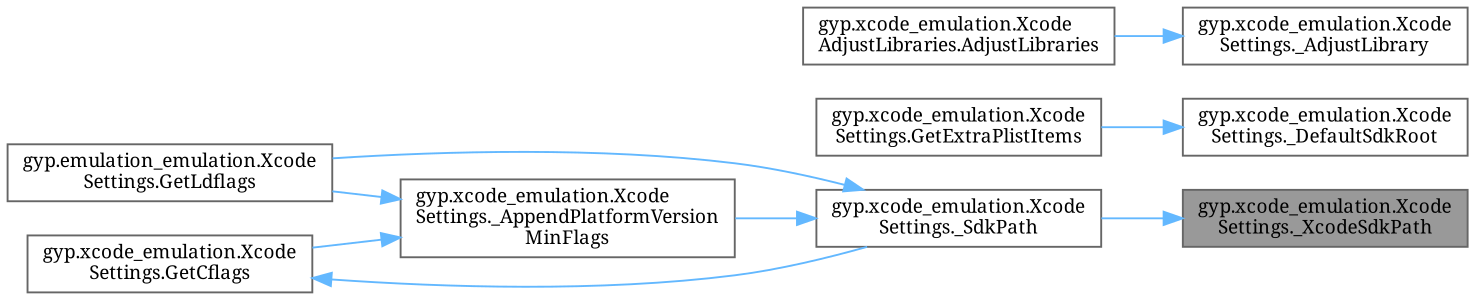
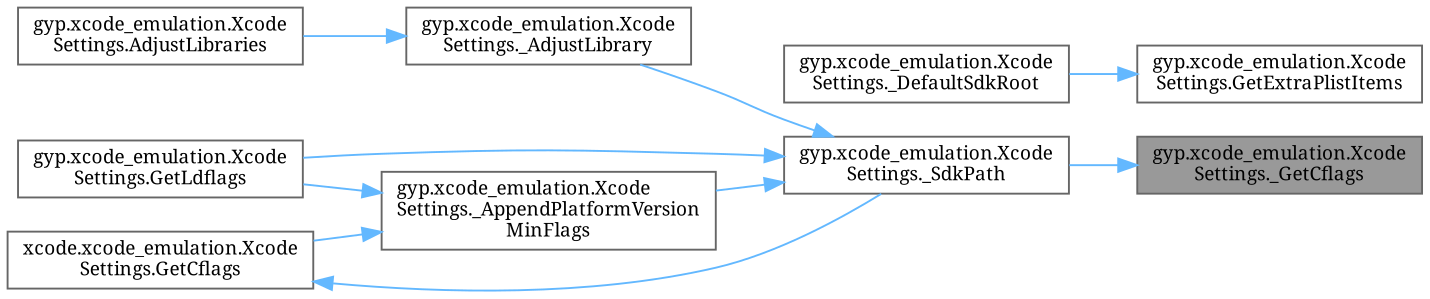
(959, 36) -> (160, 36)
none -> (728, 96)
(1132, 127) -> (1094, 74)
(170, 173) -> (160, 169)
(1325, 218) -> (1280, 165)
(170, 264) -> (160, 260)
